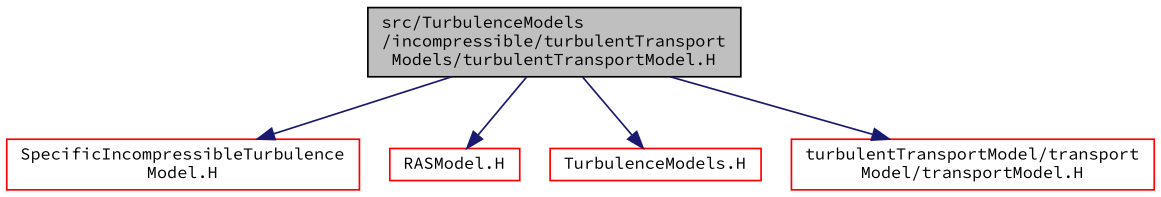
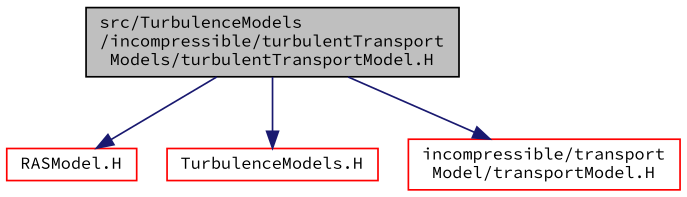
(183, 165) -> none
(973, 165) -> (544, 165)
